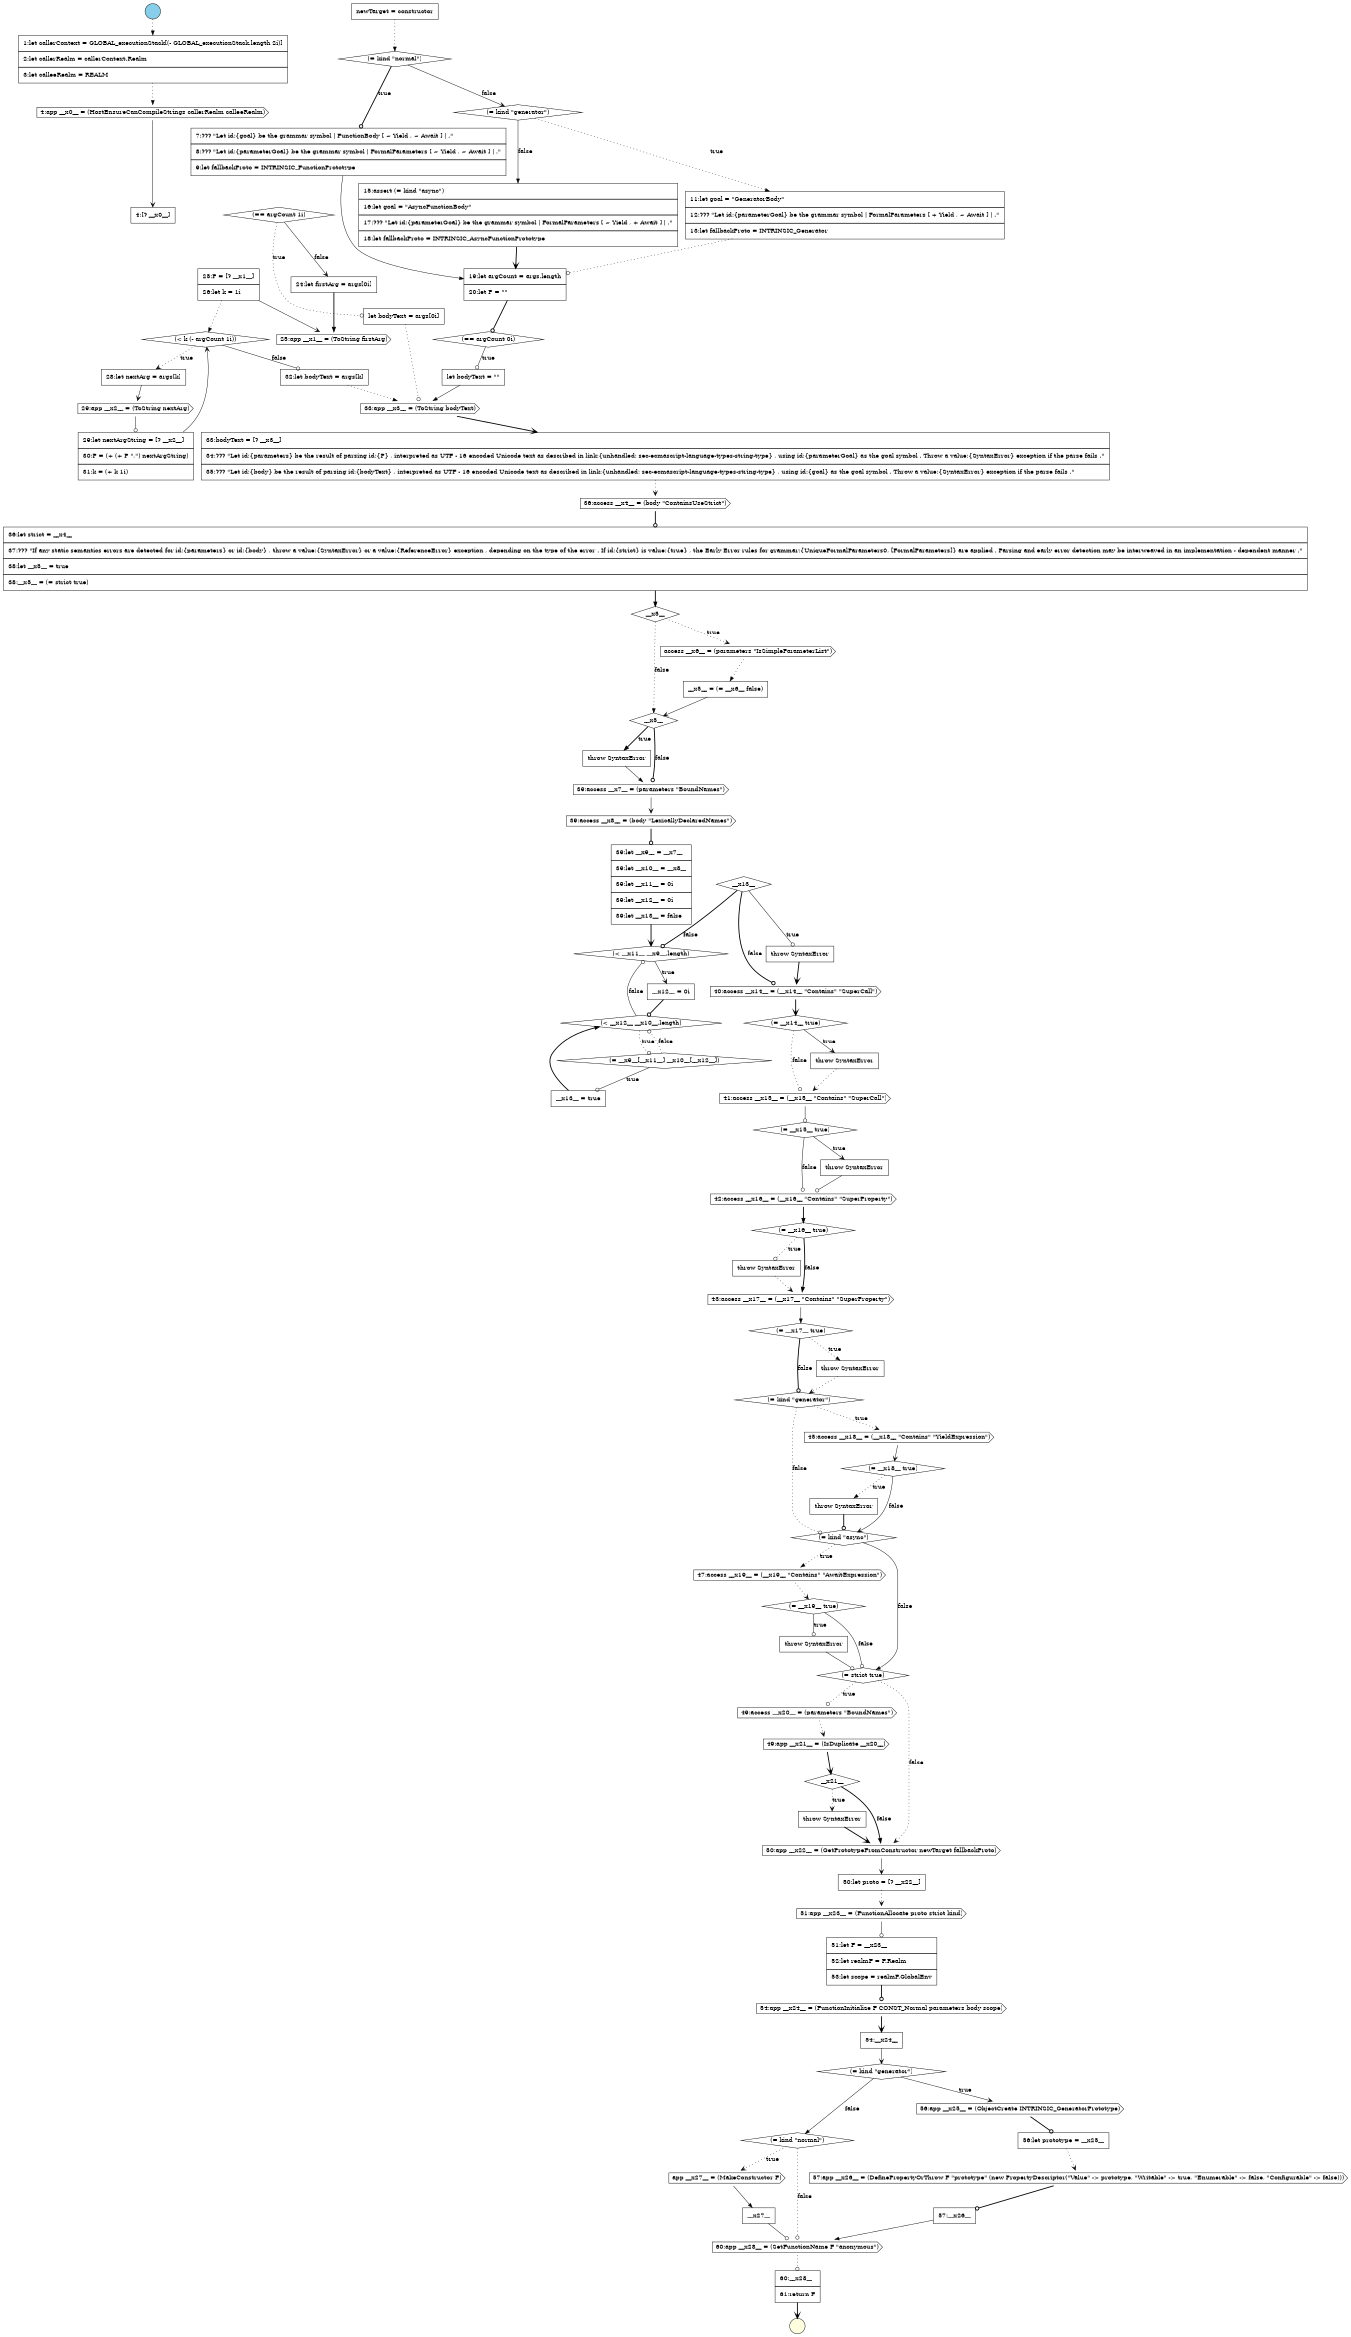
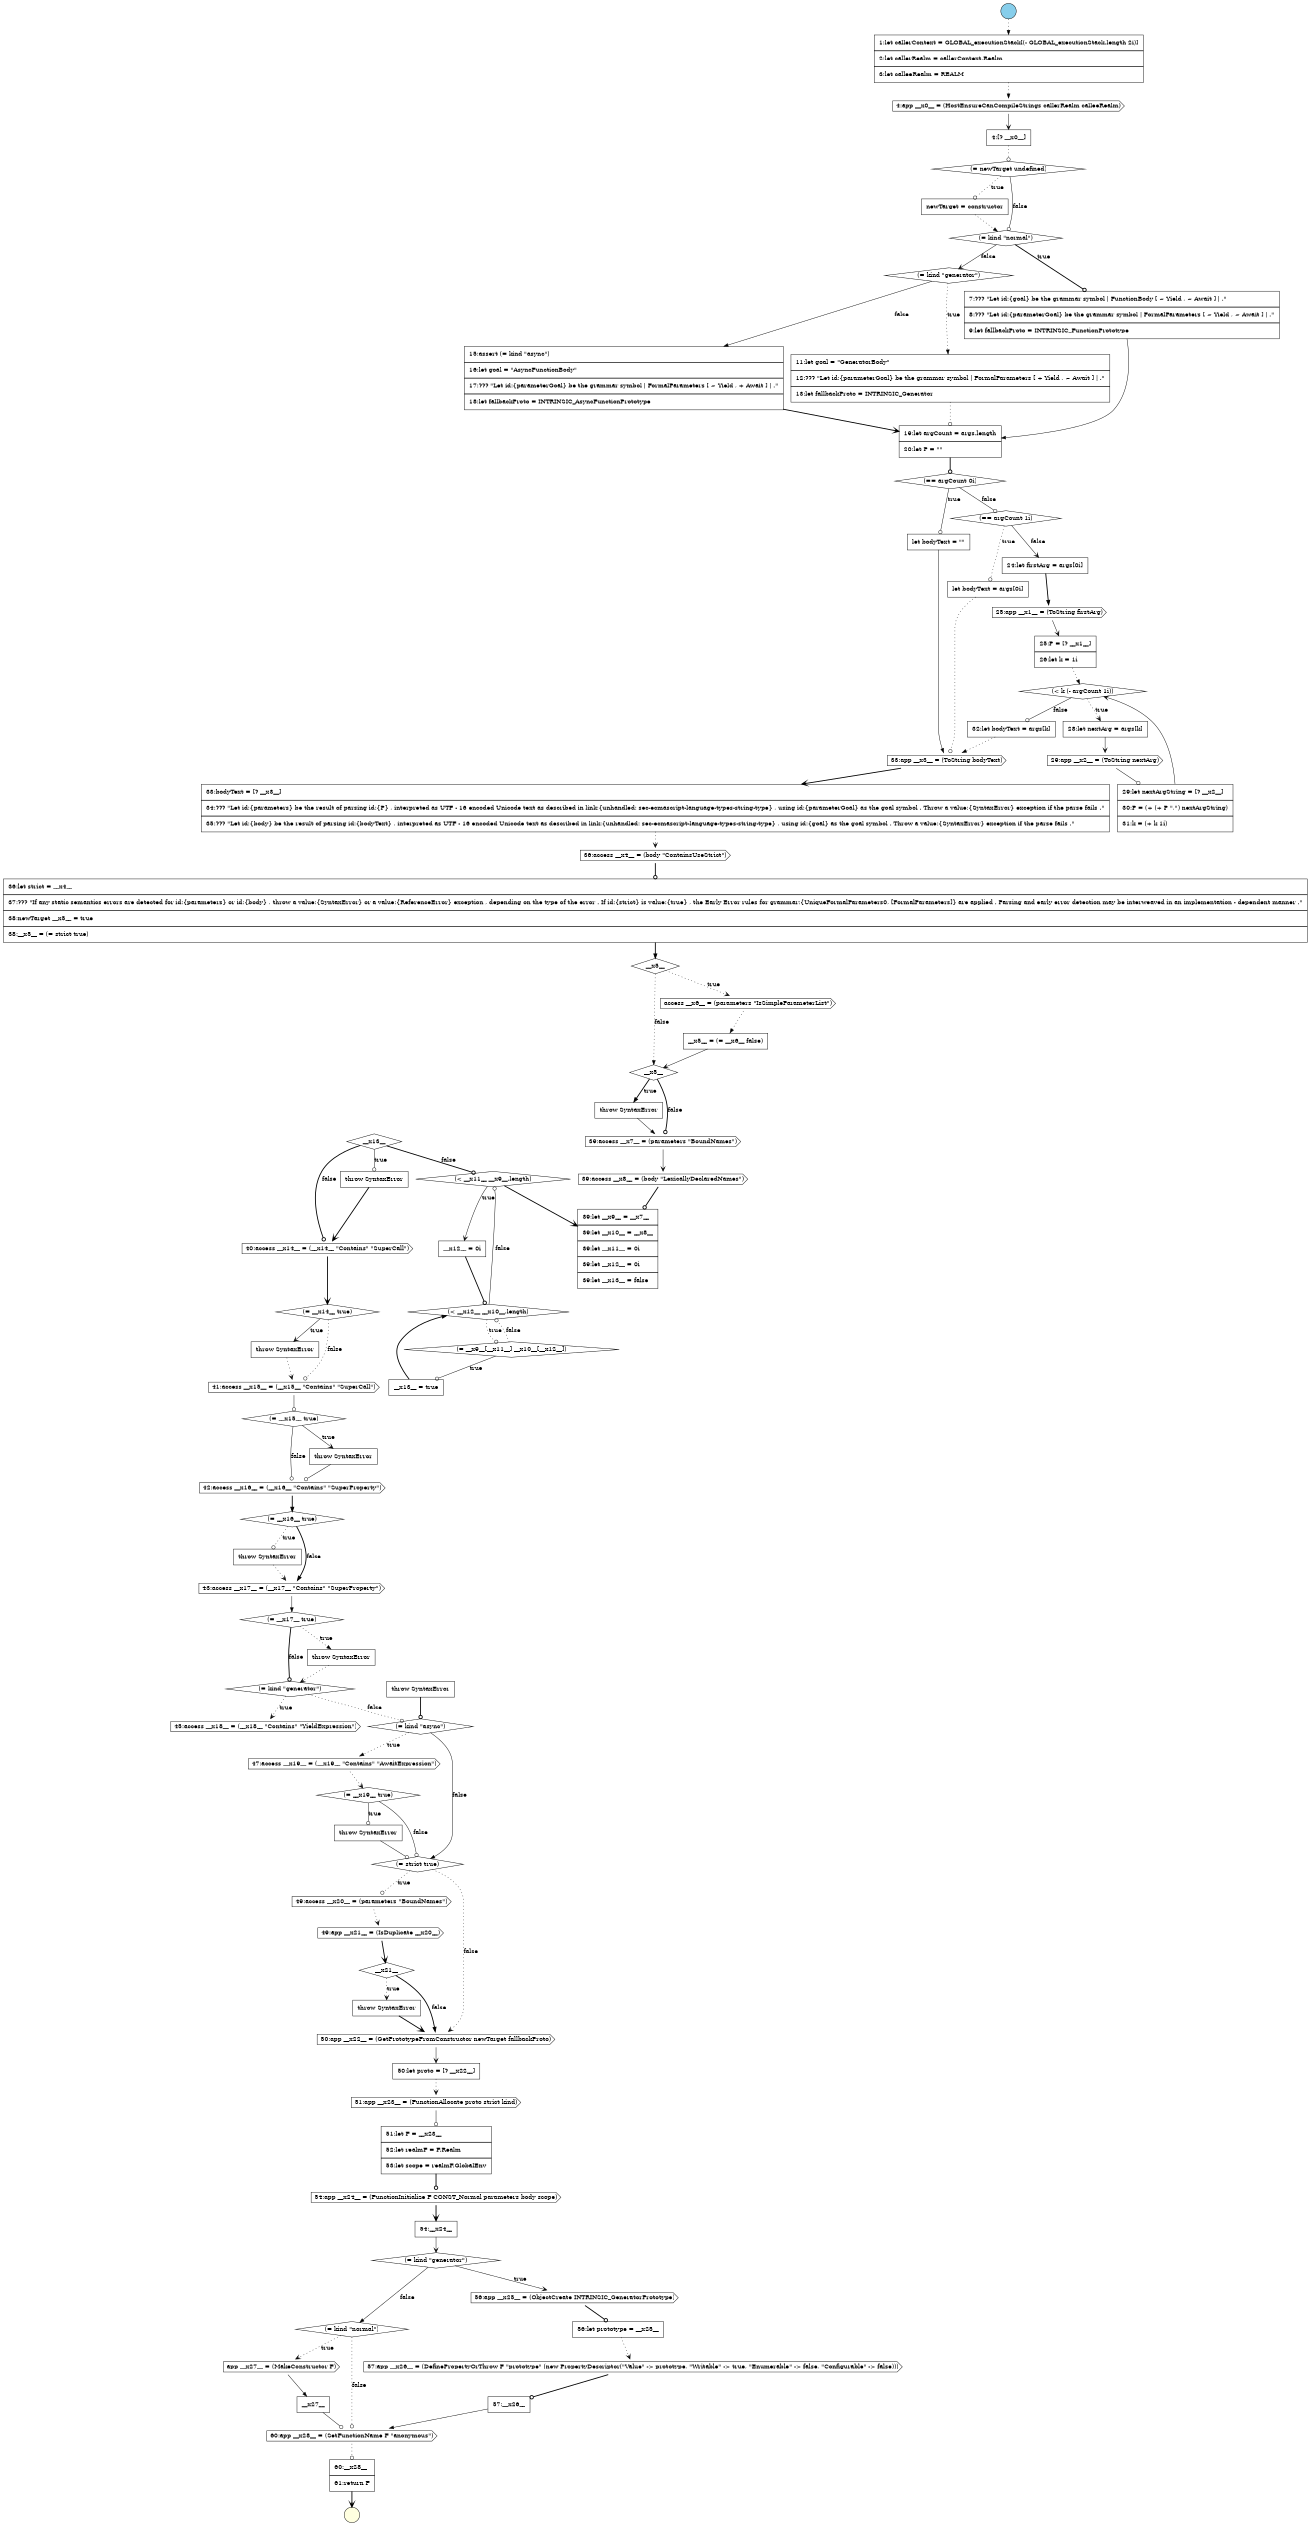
none -> (1009, 169)
(287, 315) -> (1055, 626)
none -> (977, 499)
(39, 566) -> (51, 918)
(651, 933) -> (539, 1205)
(893, 1469) -> none
